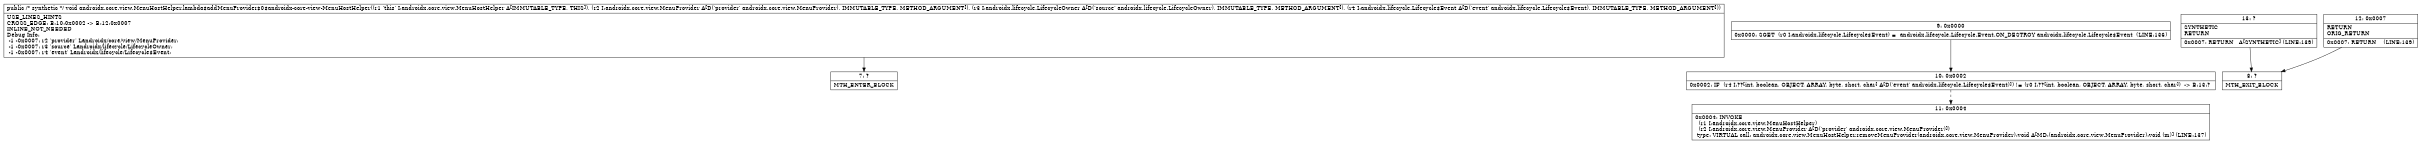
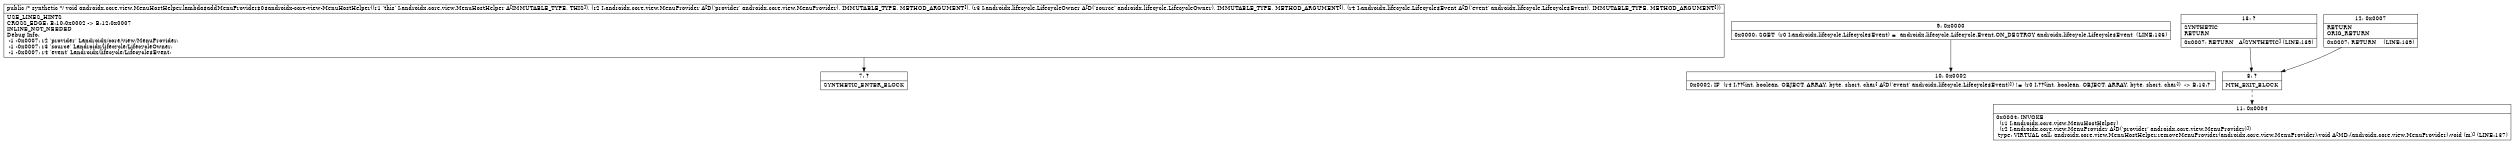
(864, 85) -> (864, 85)
(1951, 95) -> (2252, 95)
